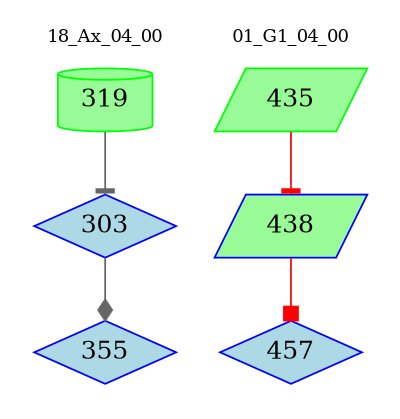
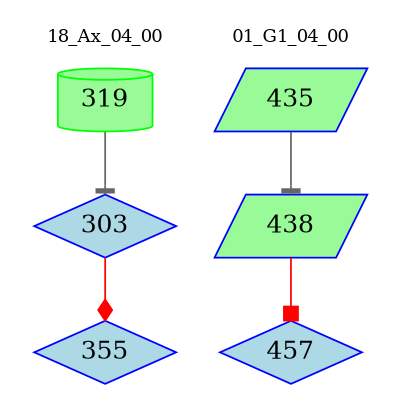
(291, 100) -> (291, 100)
(291, 159) -> (291, 159)
(105, 279) -> (105, 279)
